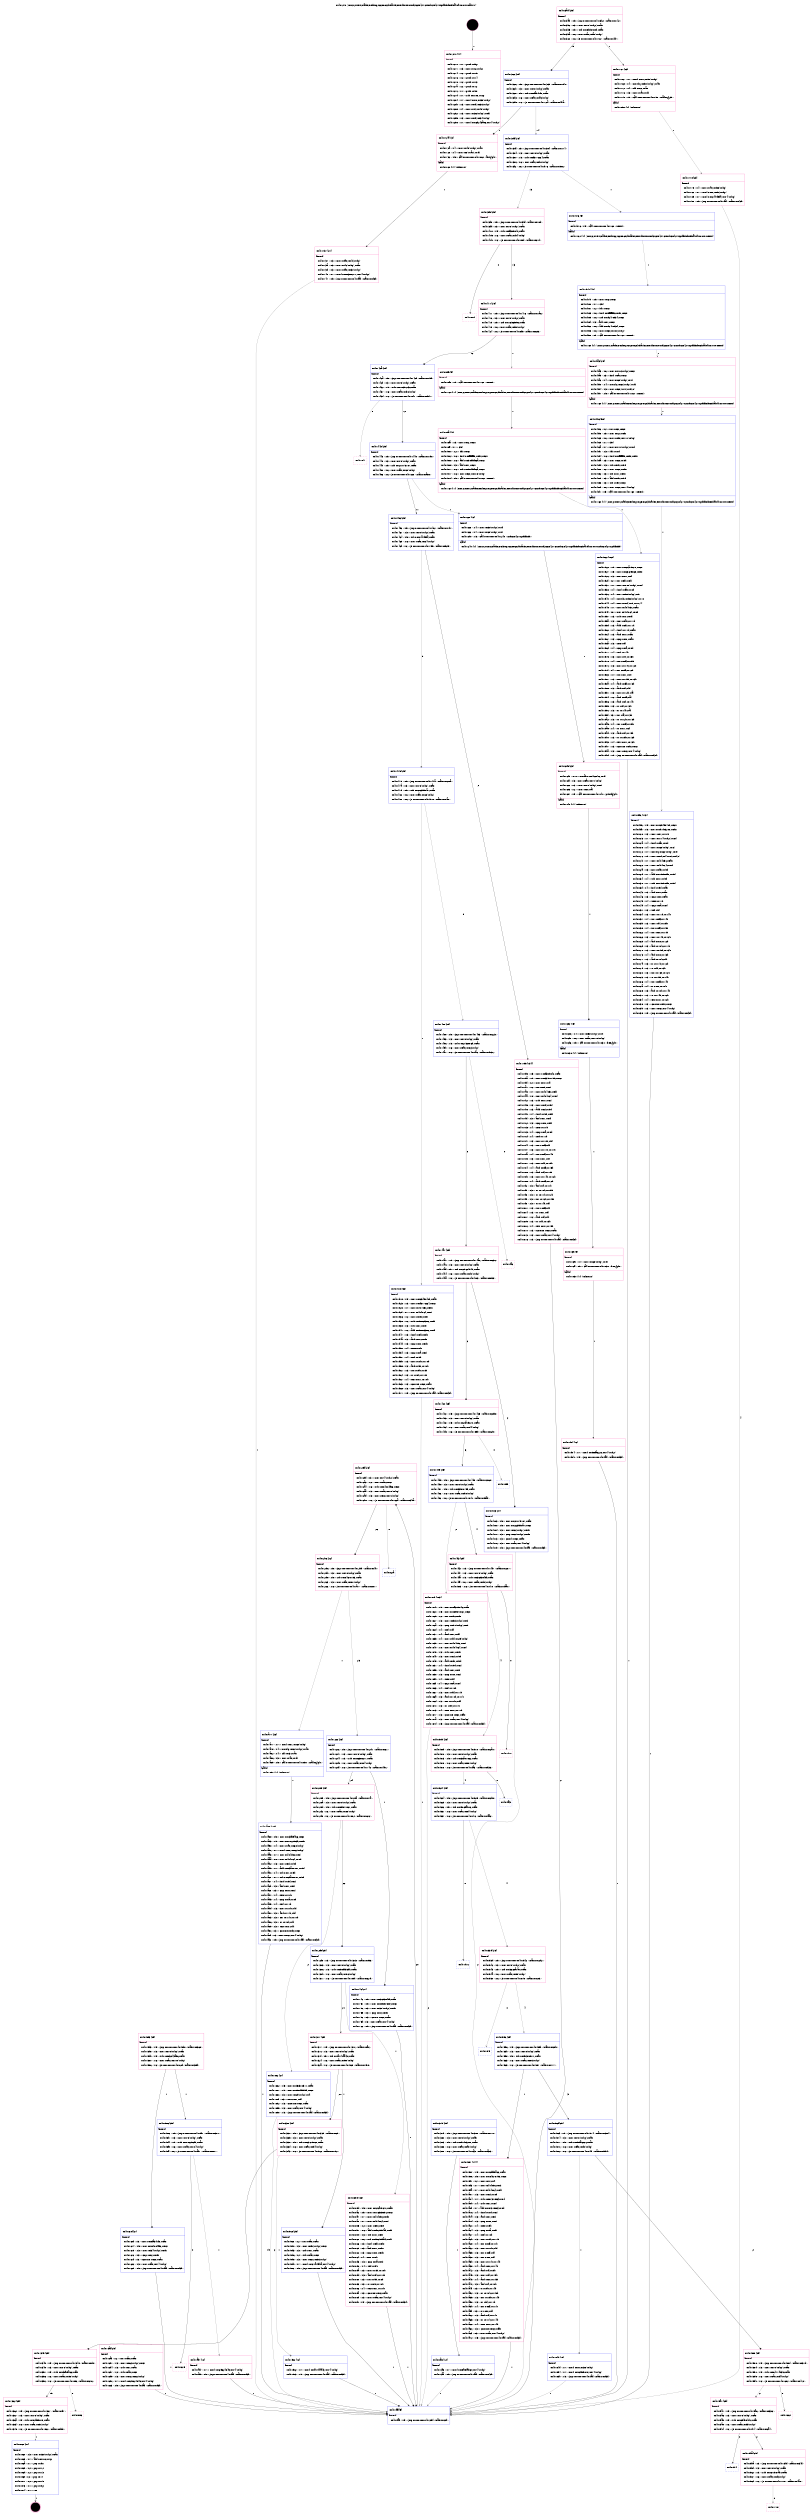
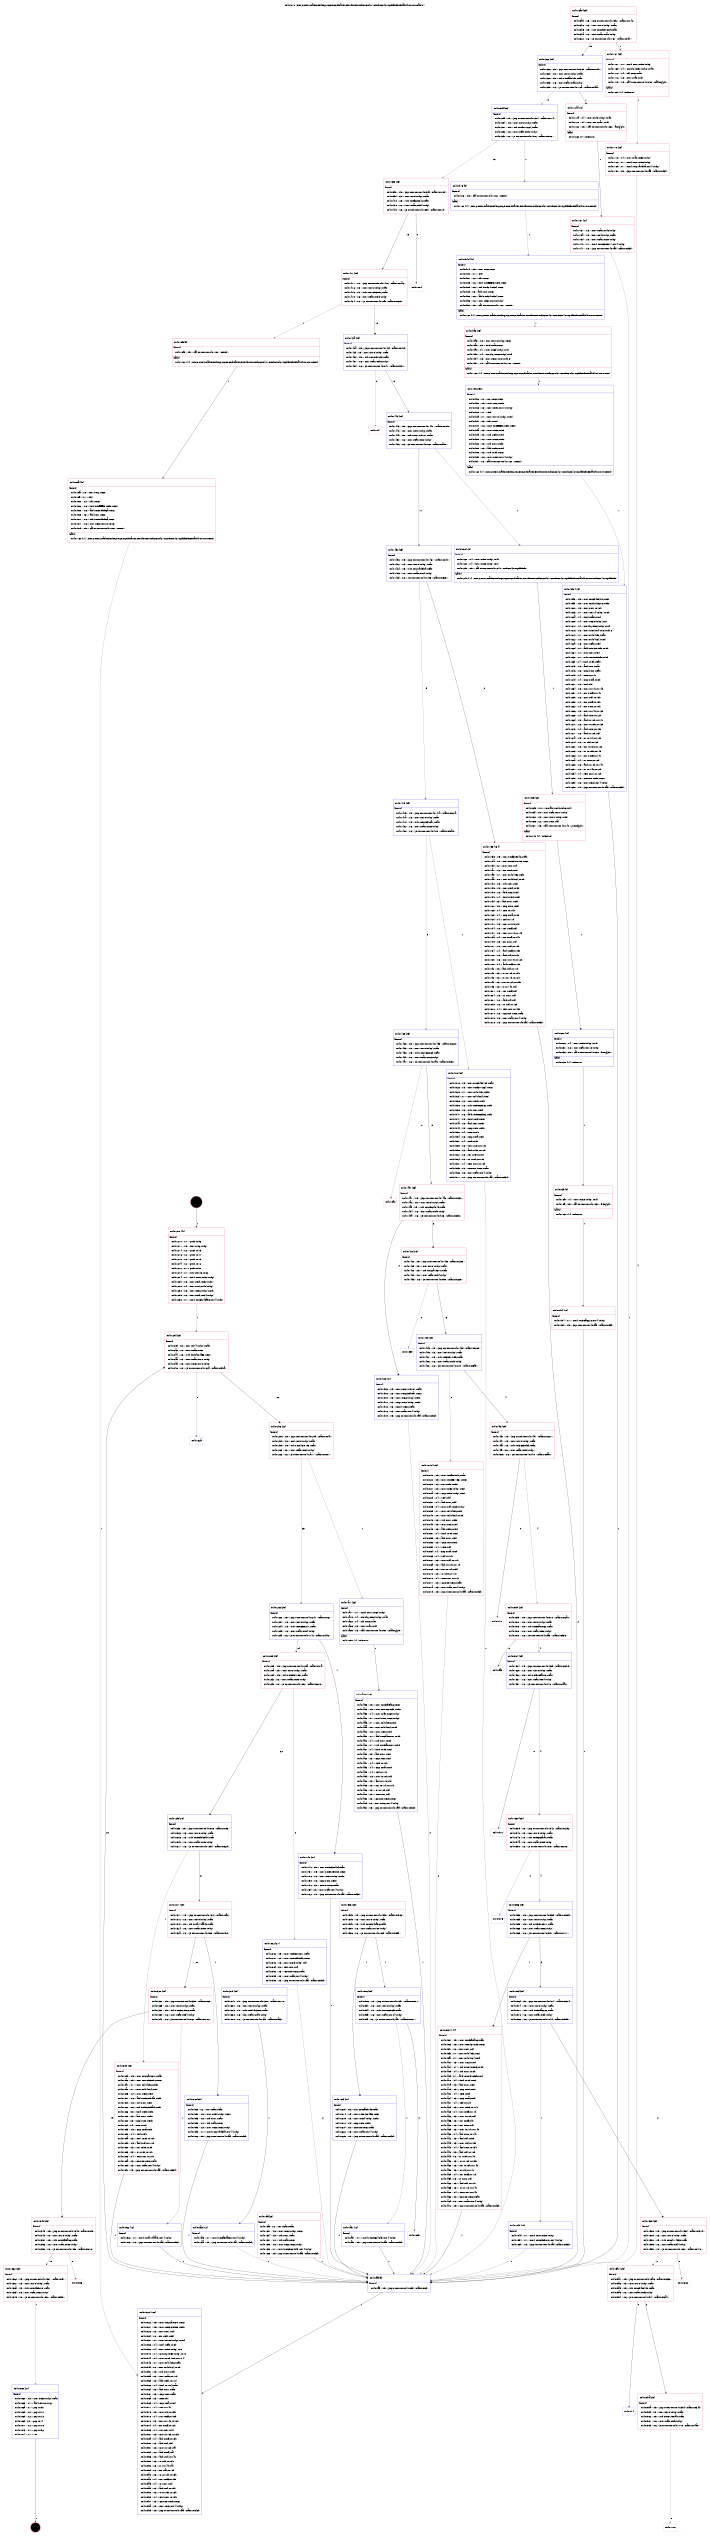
none -> (196, 1317)
(628, 1661) -> (293, 2342)
(220, 2367) -> (373, 2235)
